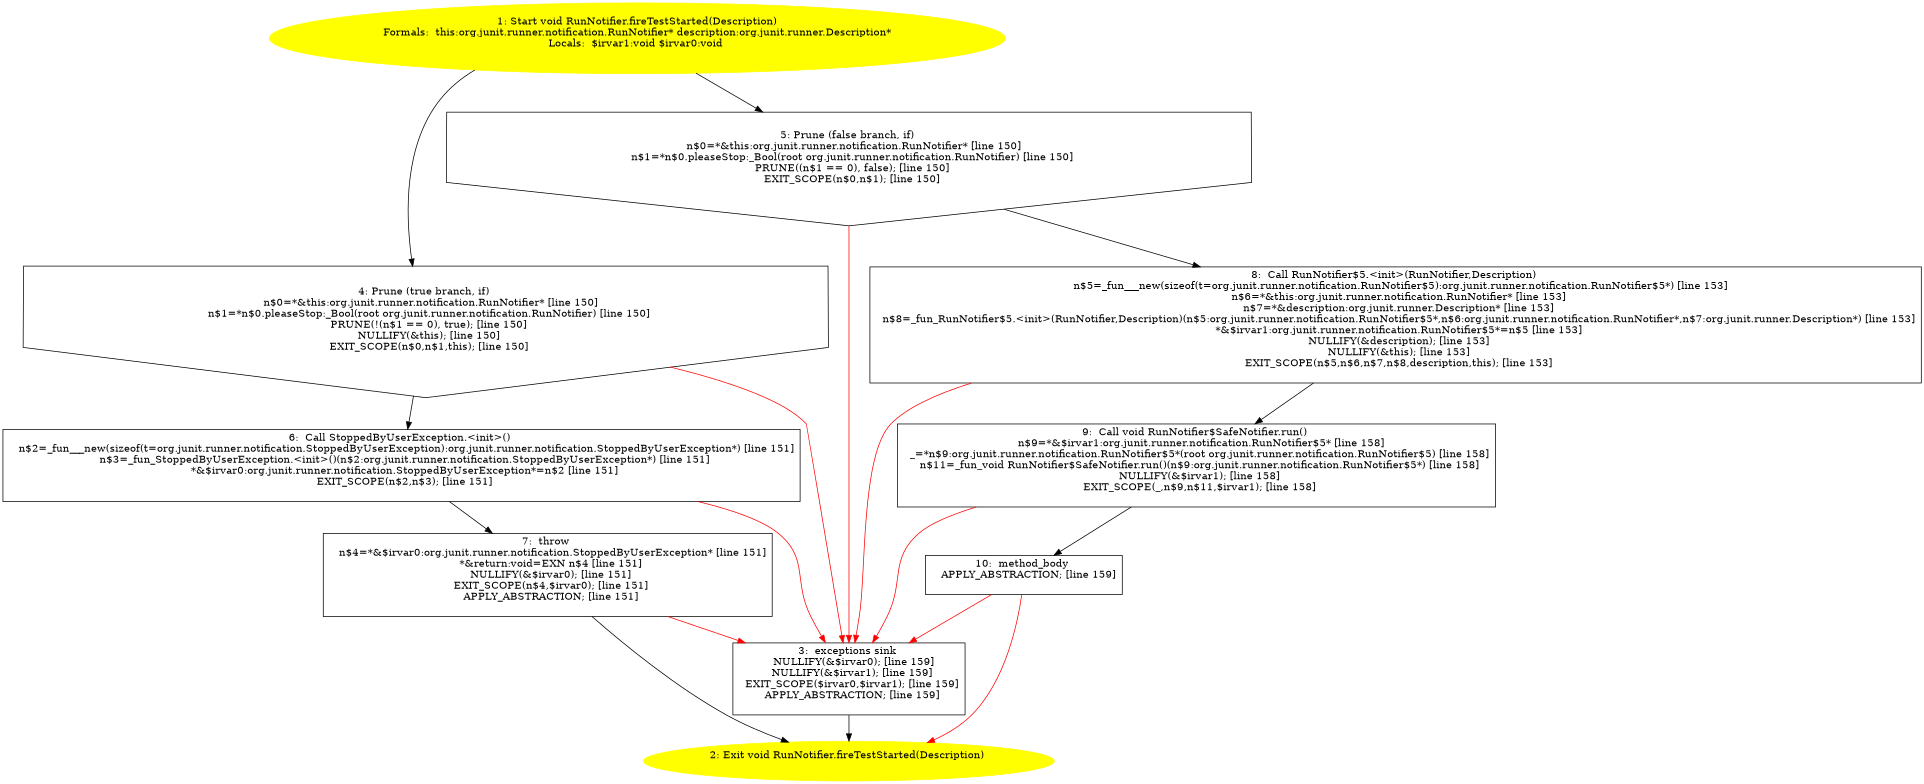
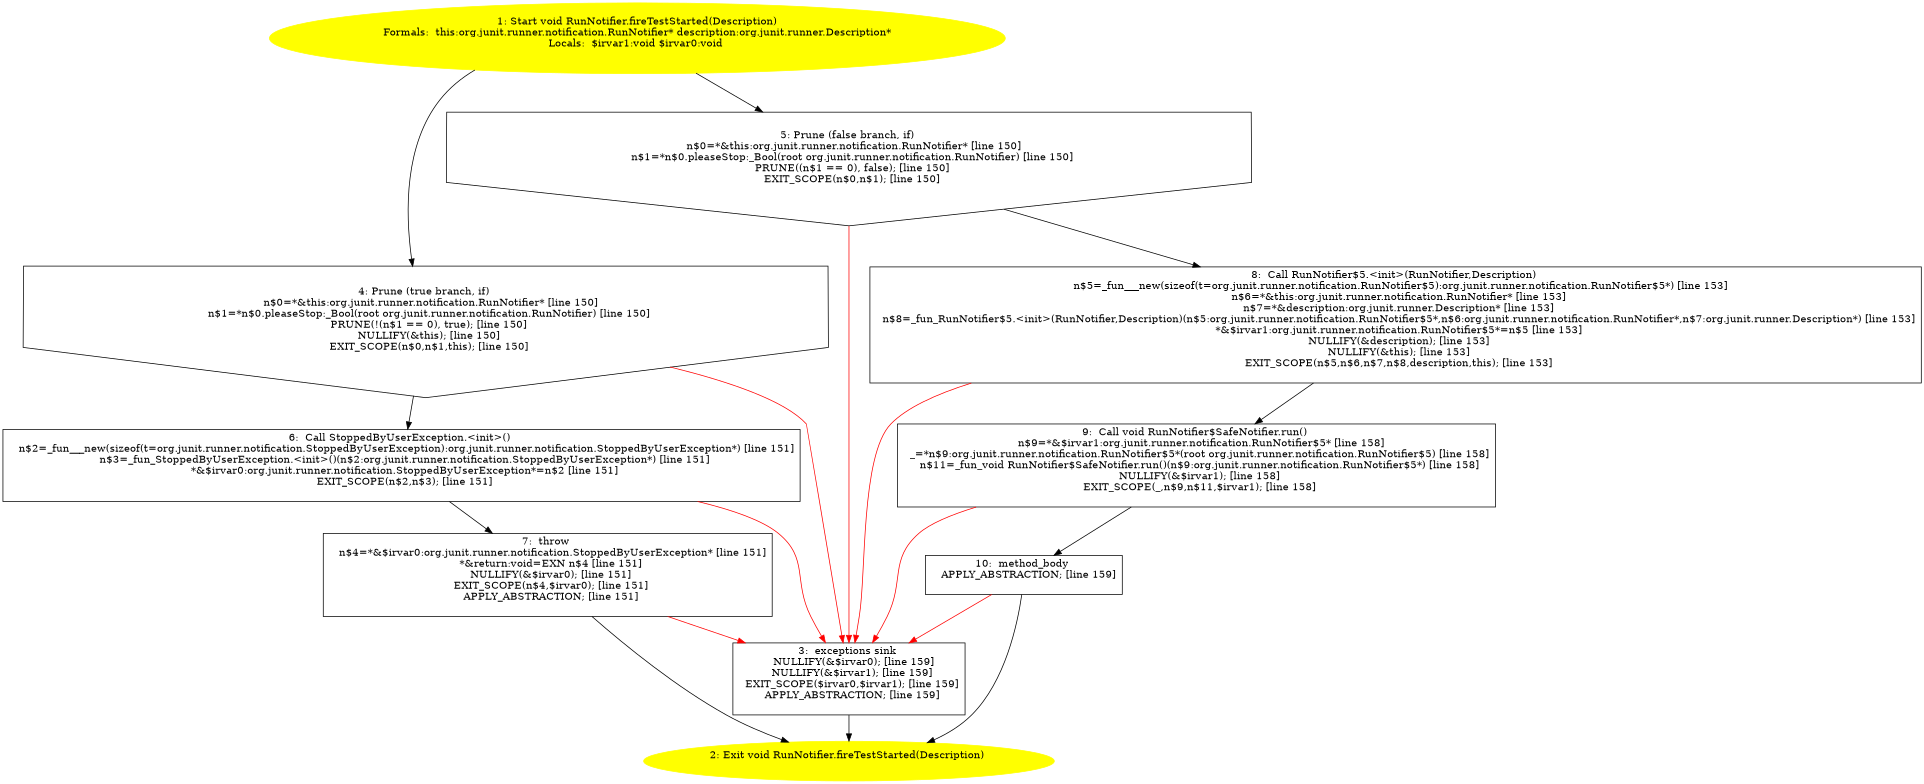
(996, 679) -> (996, 679)
